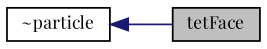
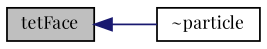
(151, 24) -> (134, 24)
